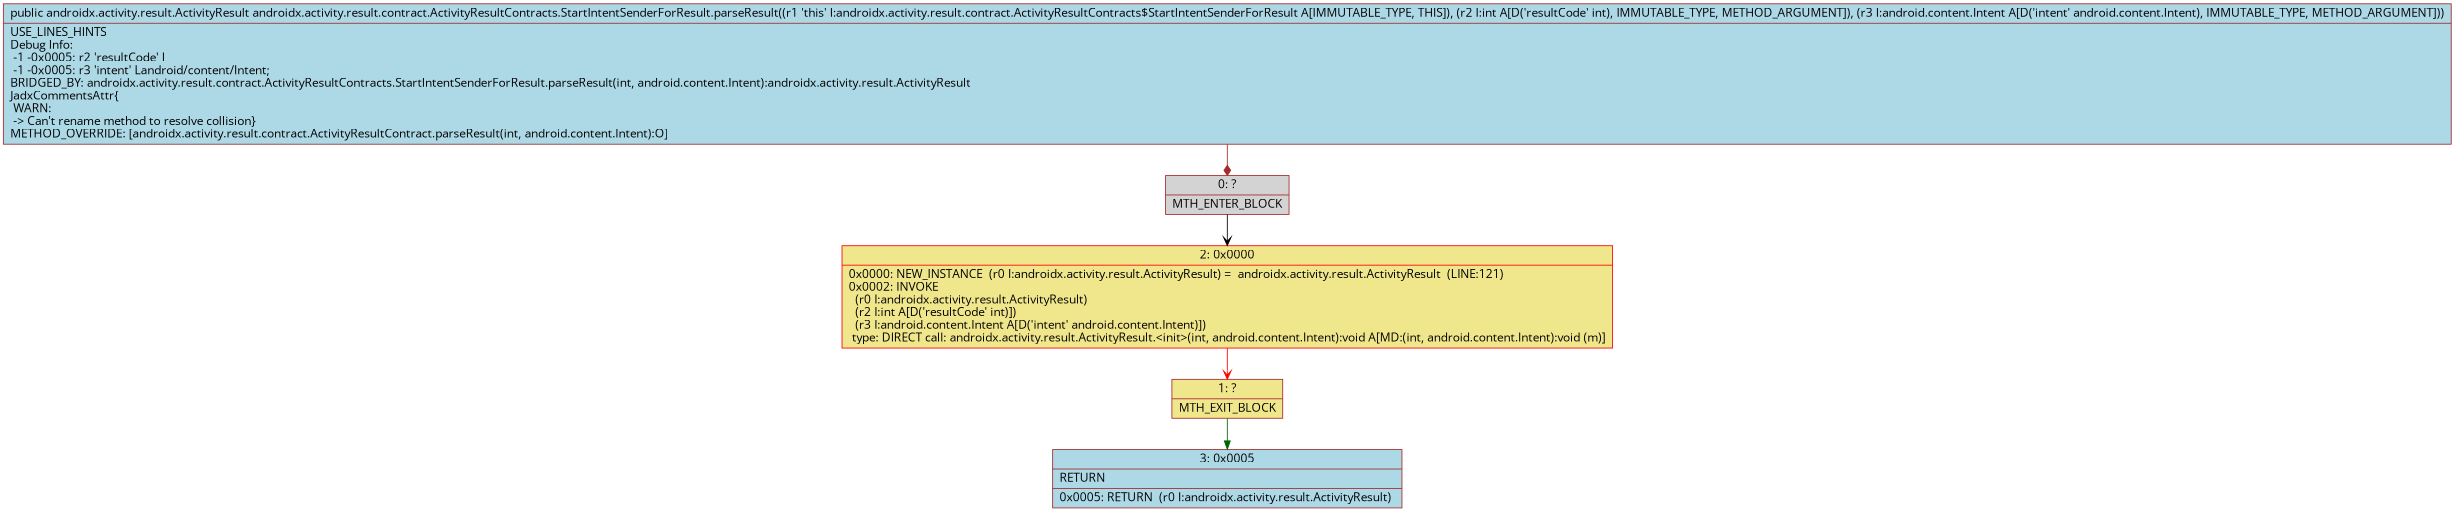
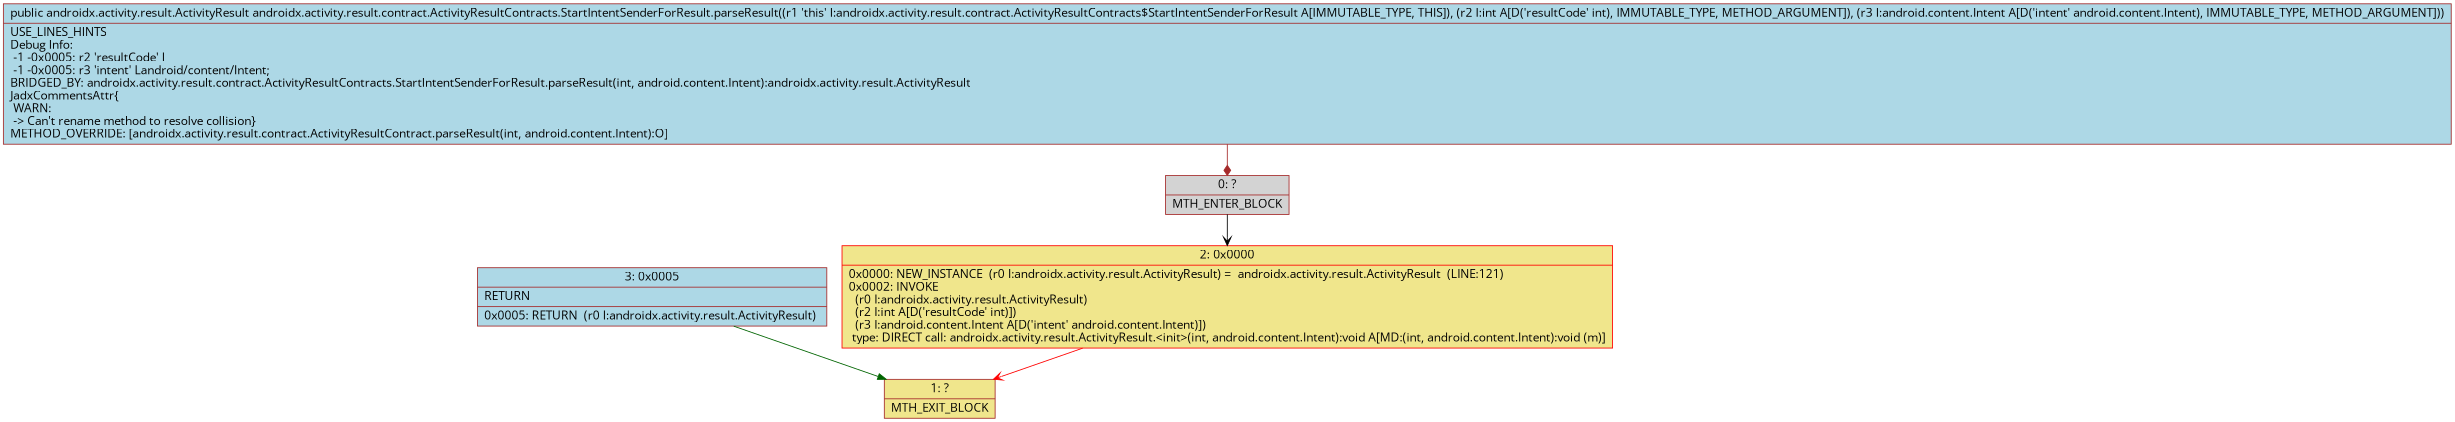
(1227, 430) -> (806, 351)
